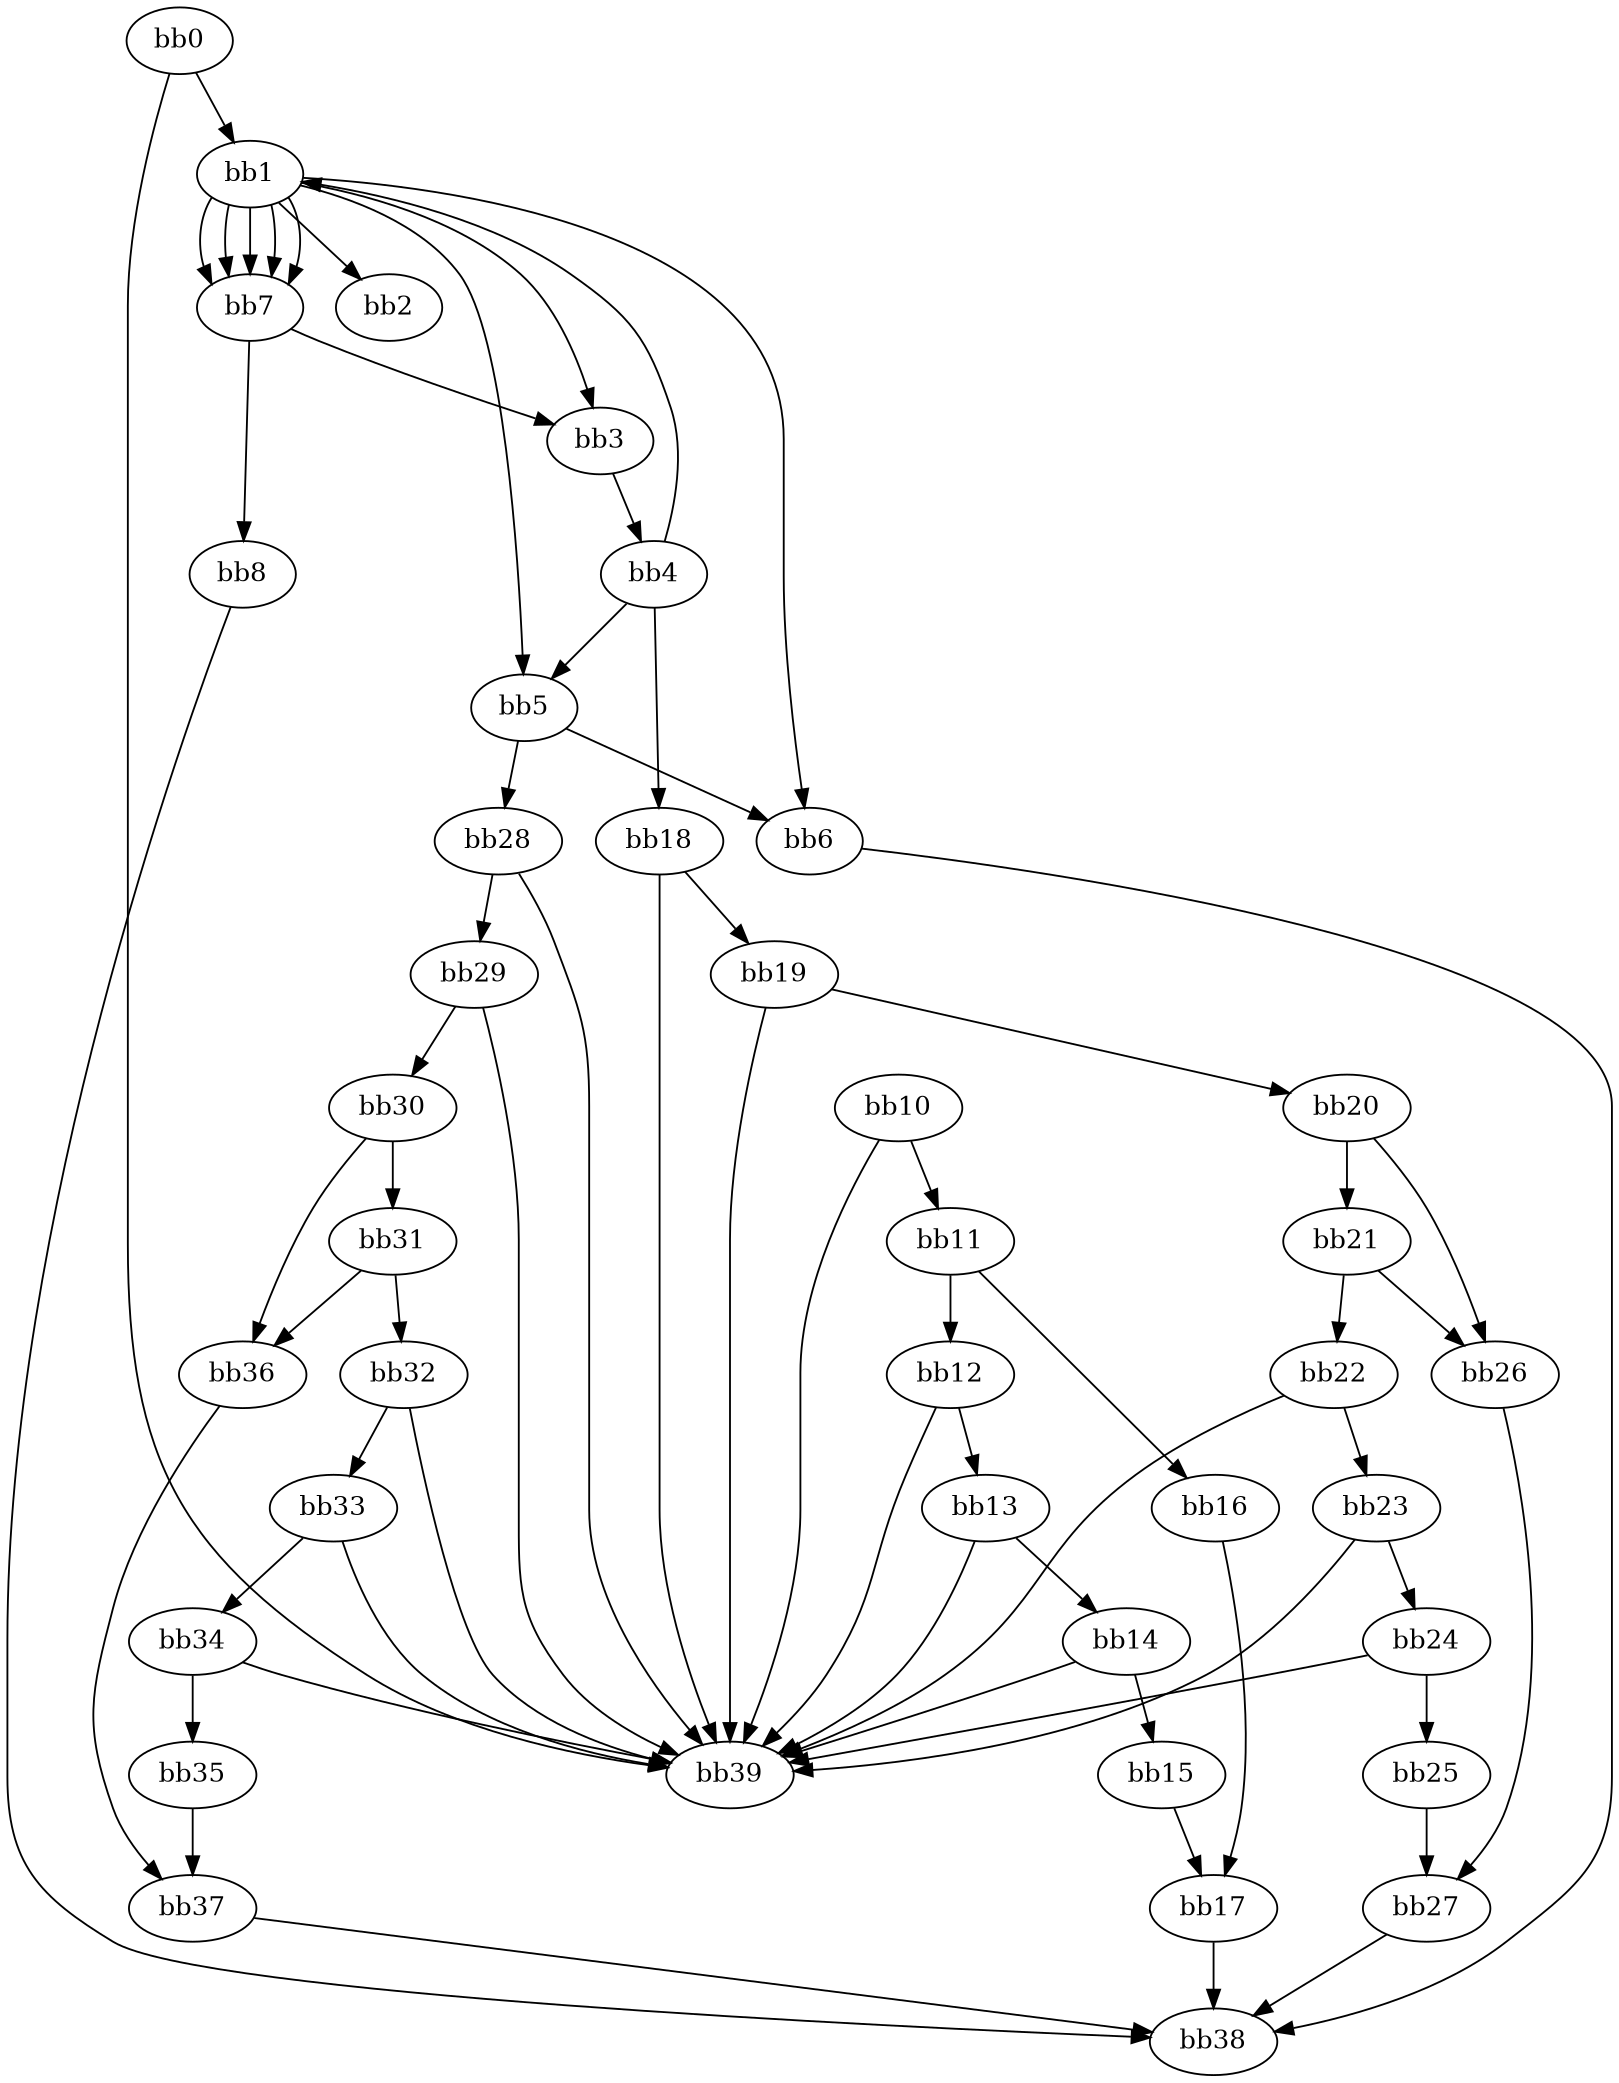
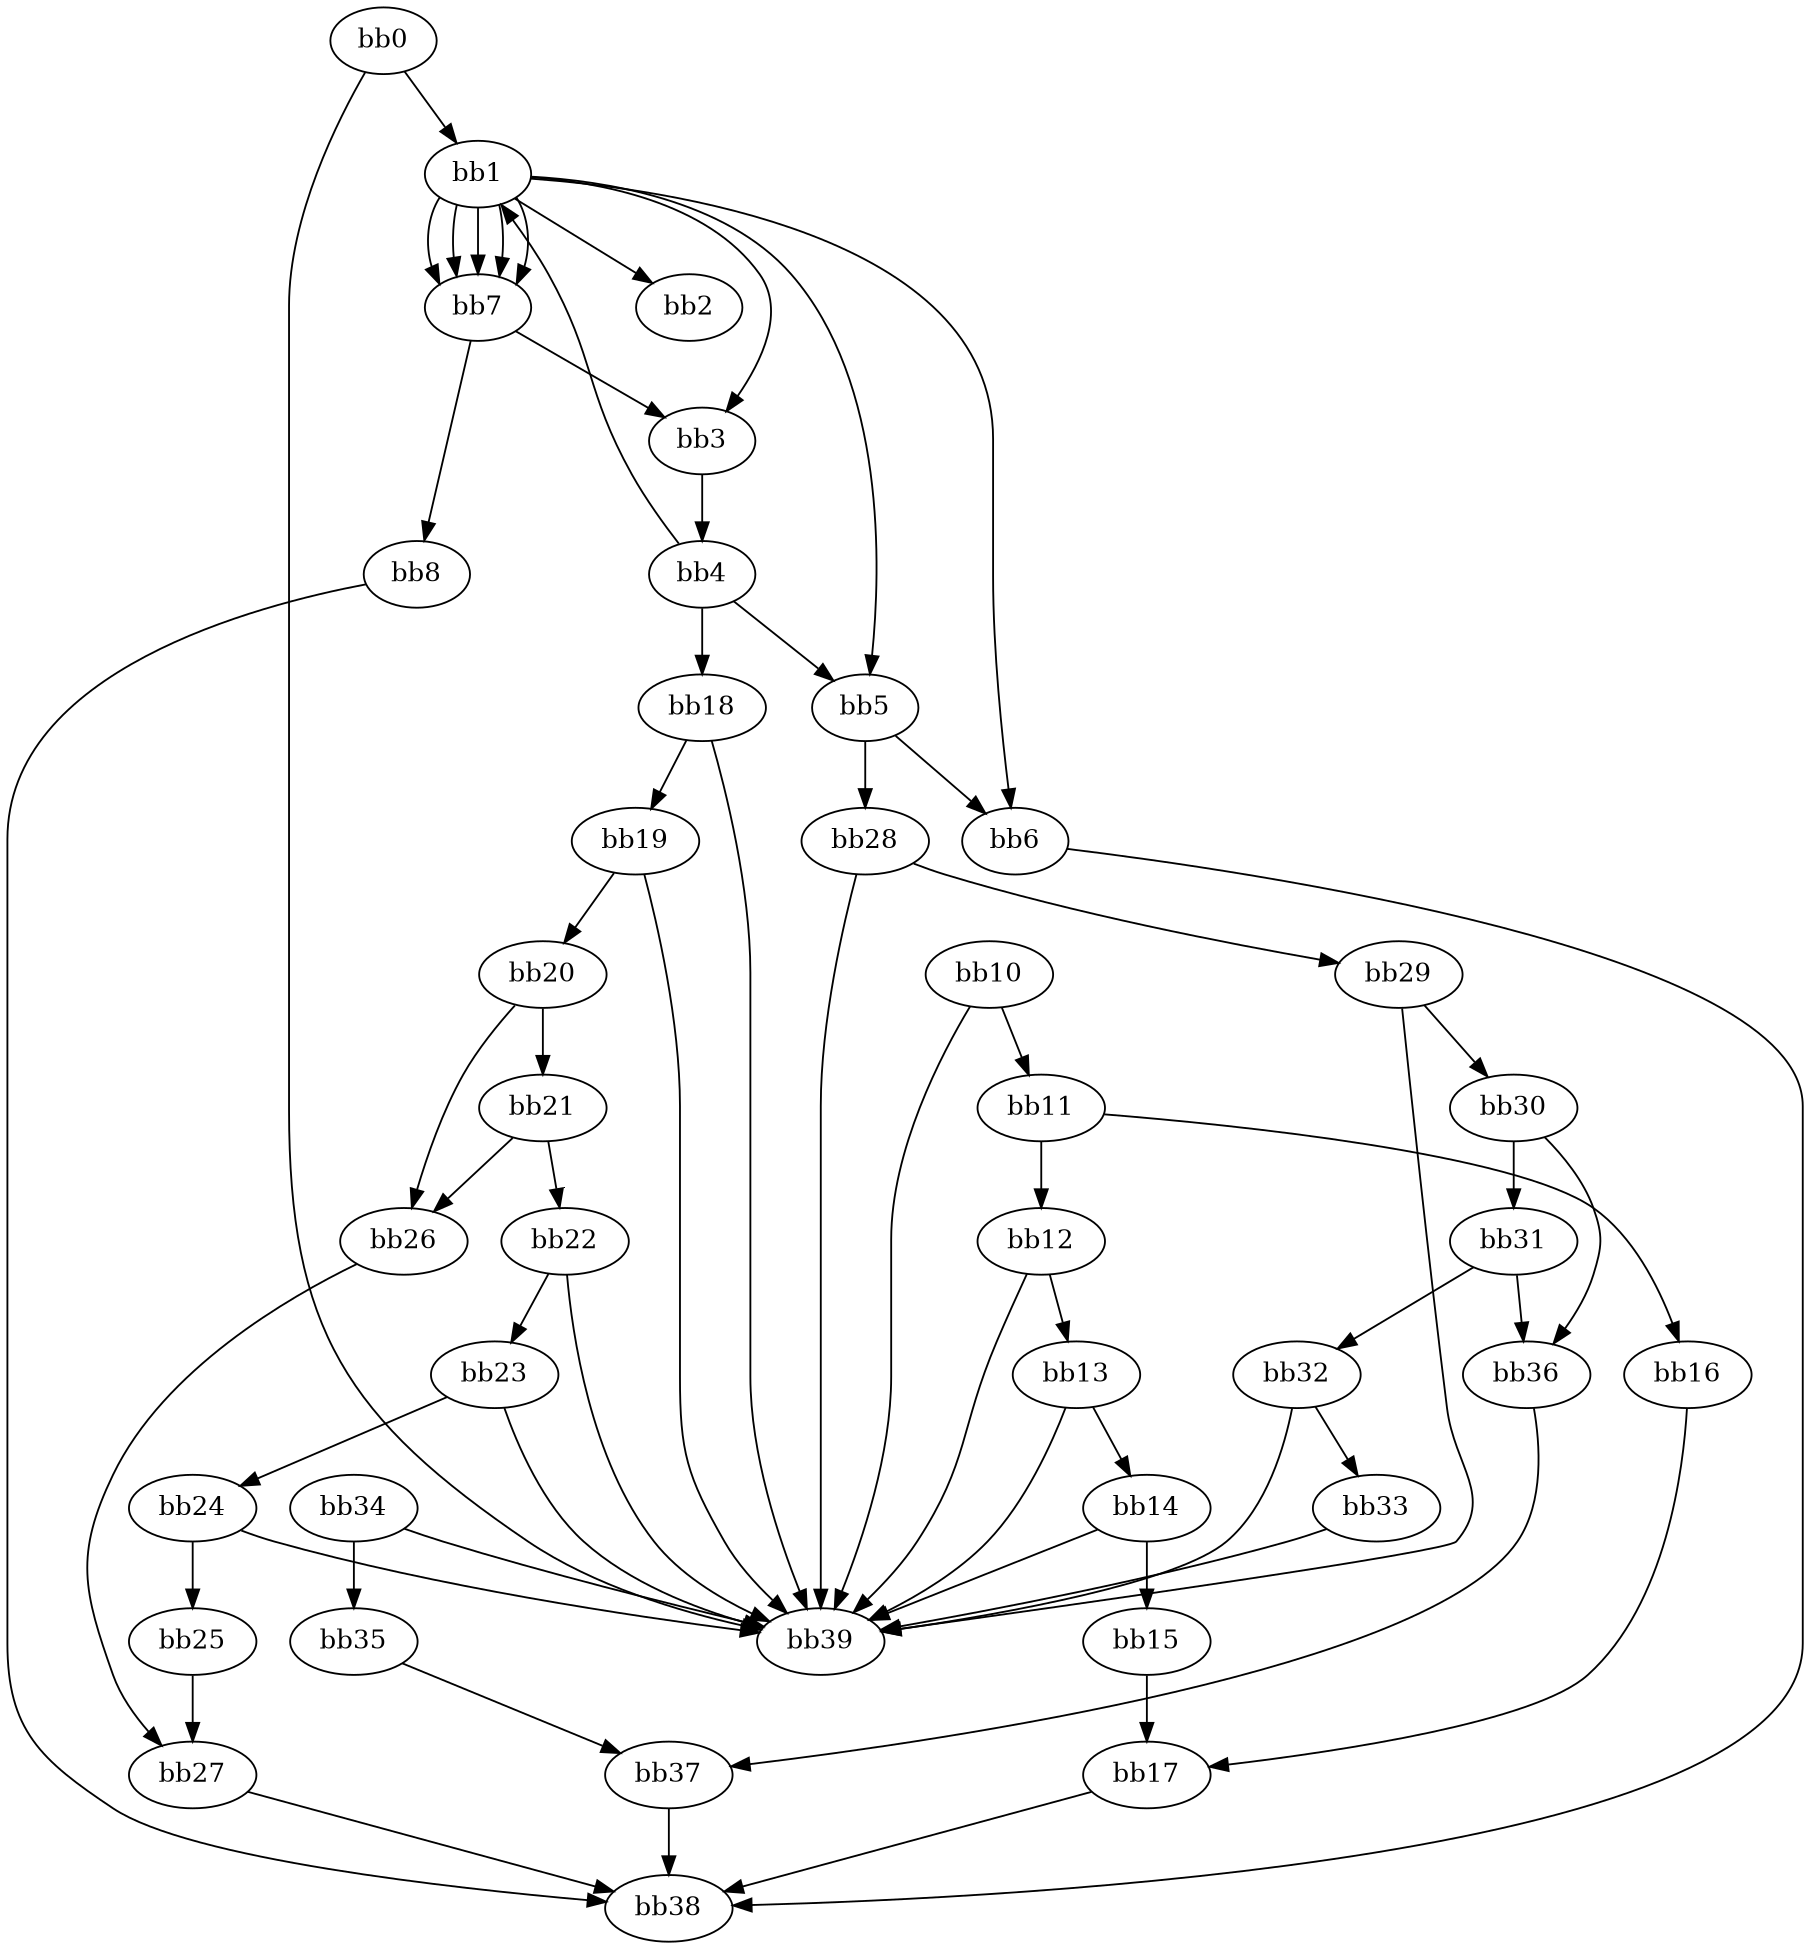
(270, 1569) -> none
